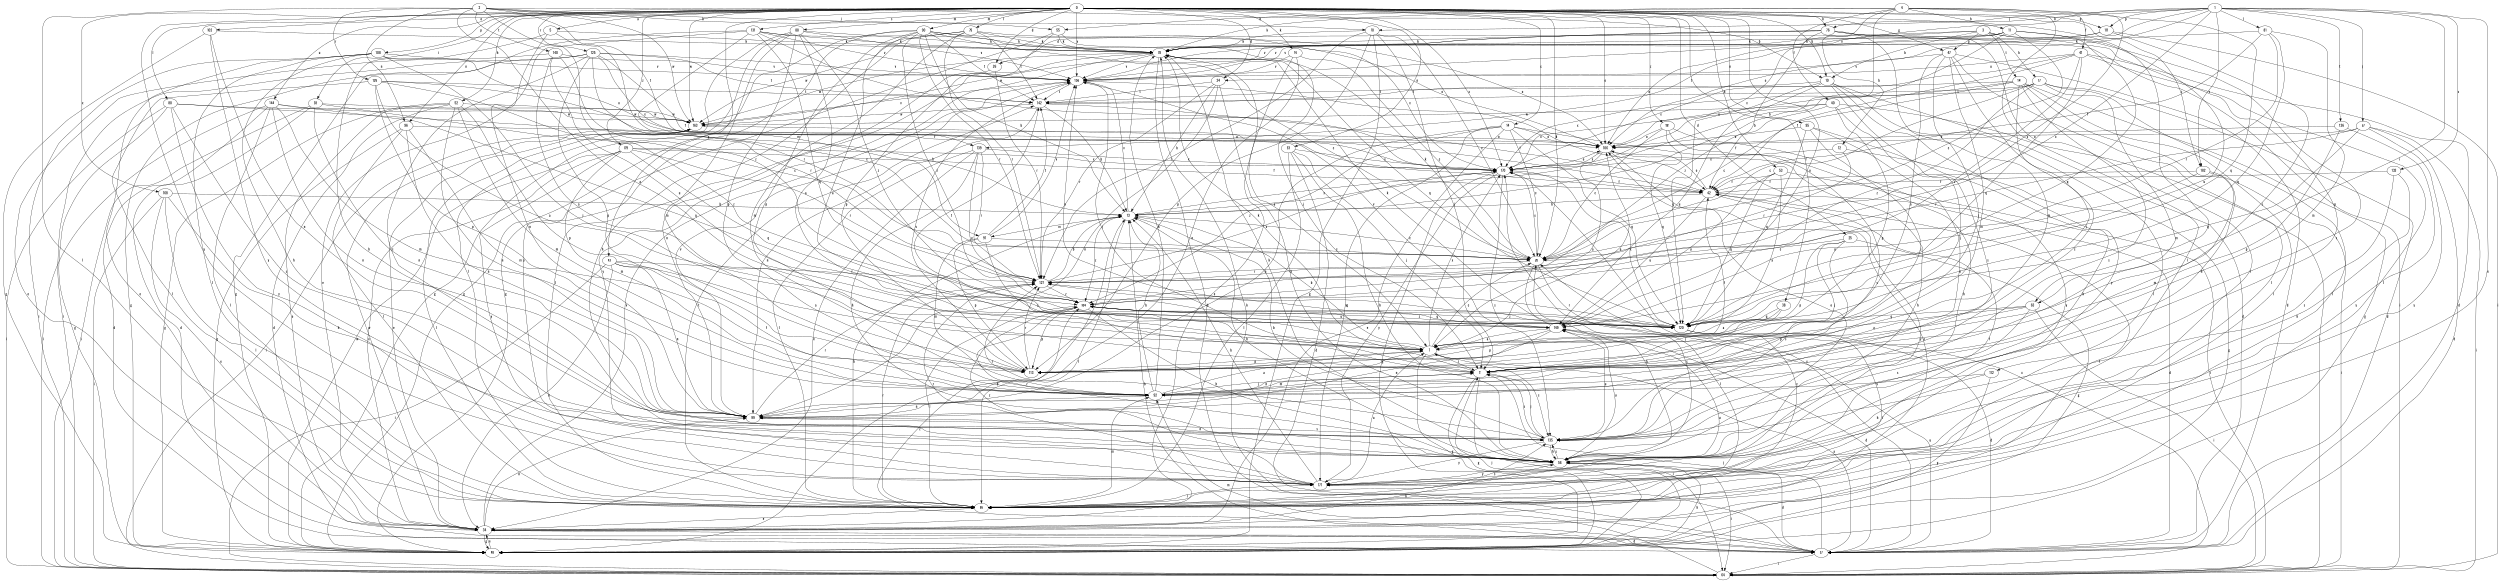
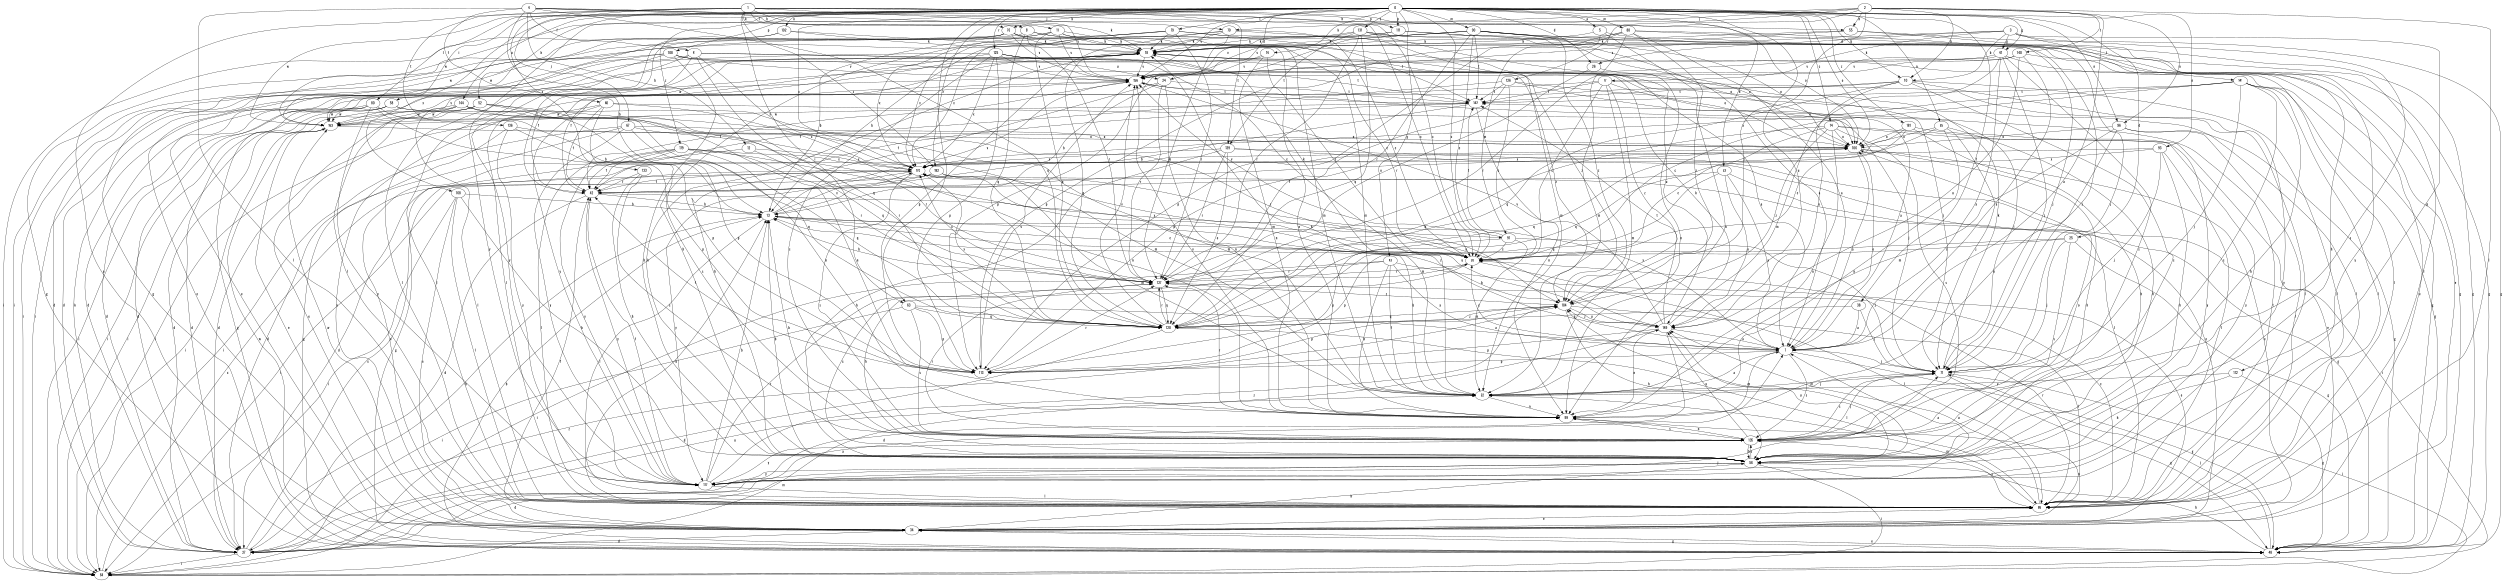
(161, 388) -> (1036, 551)
